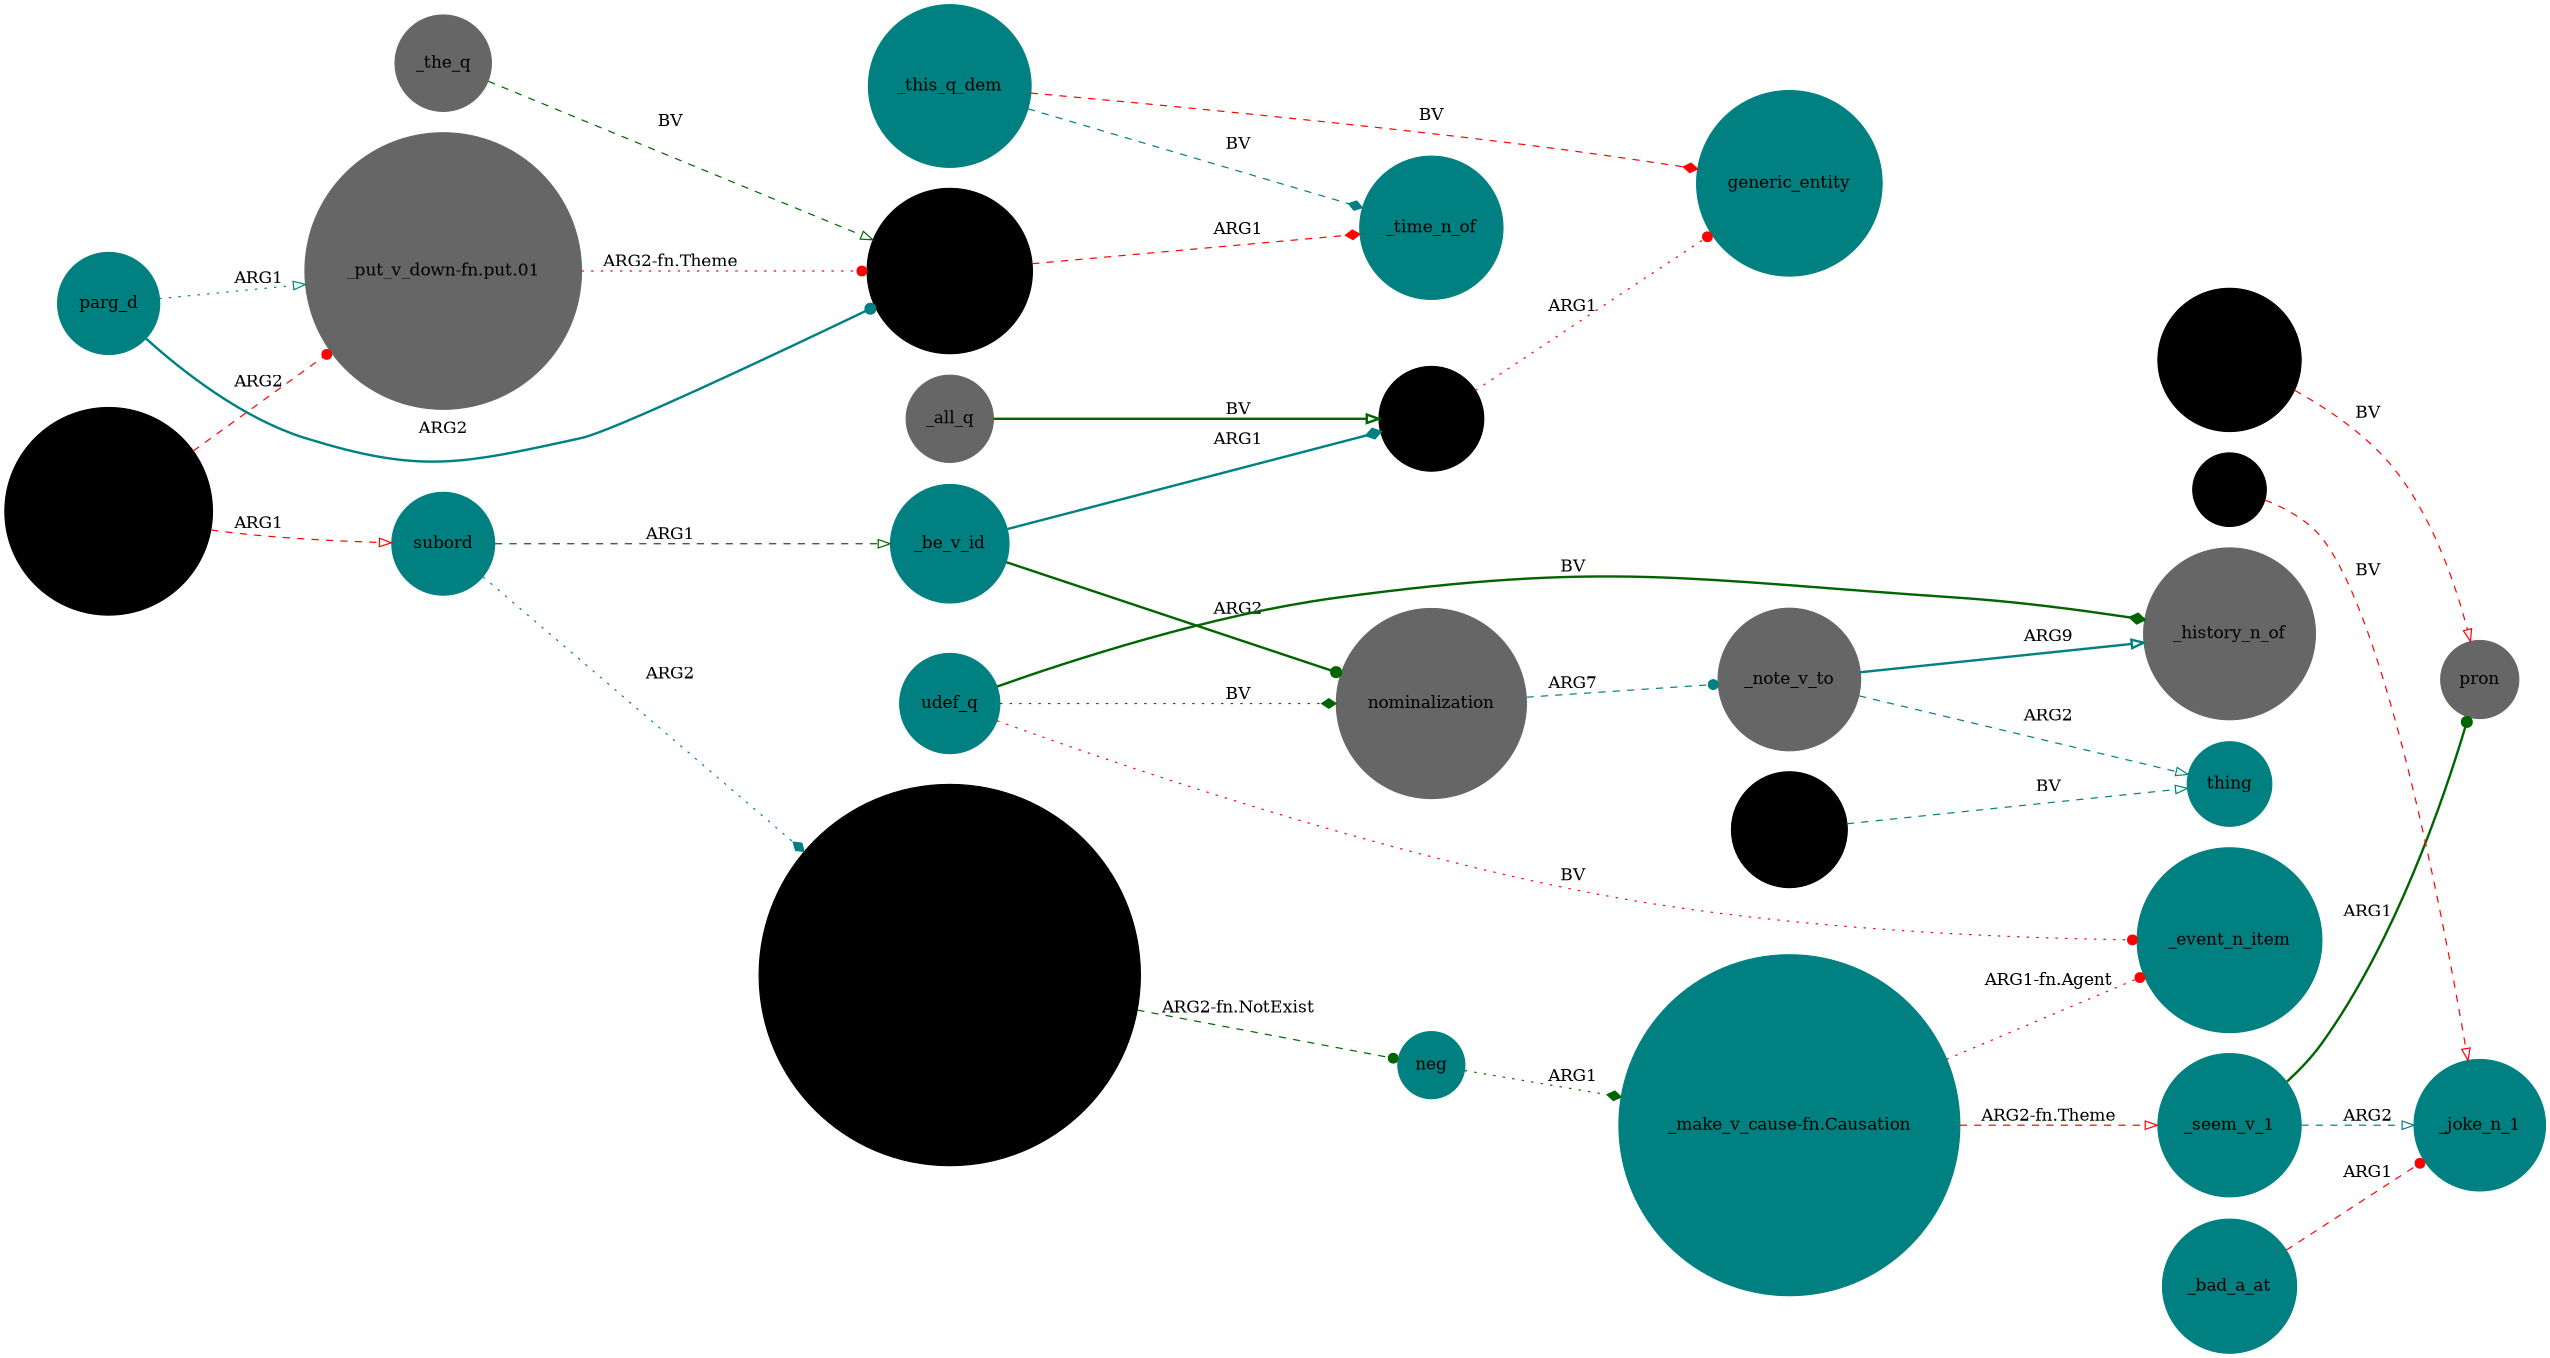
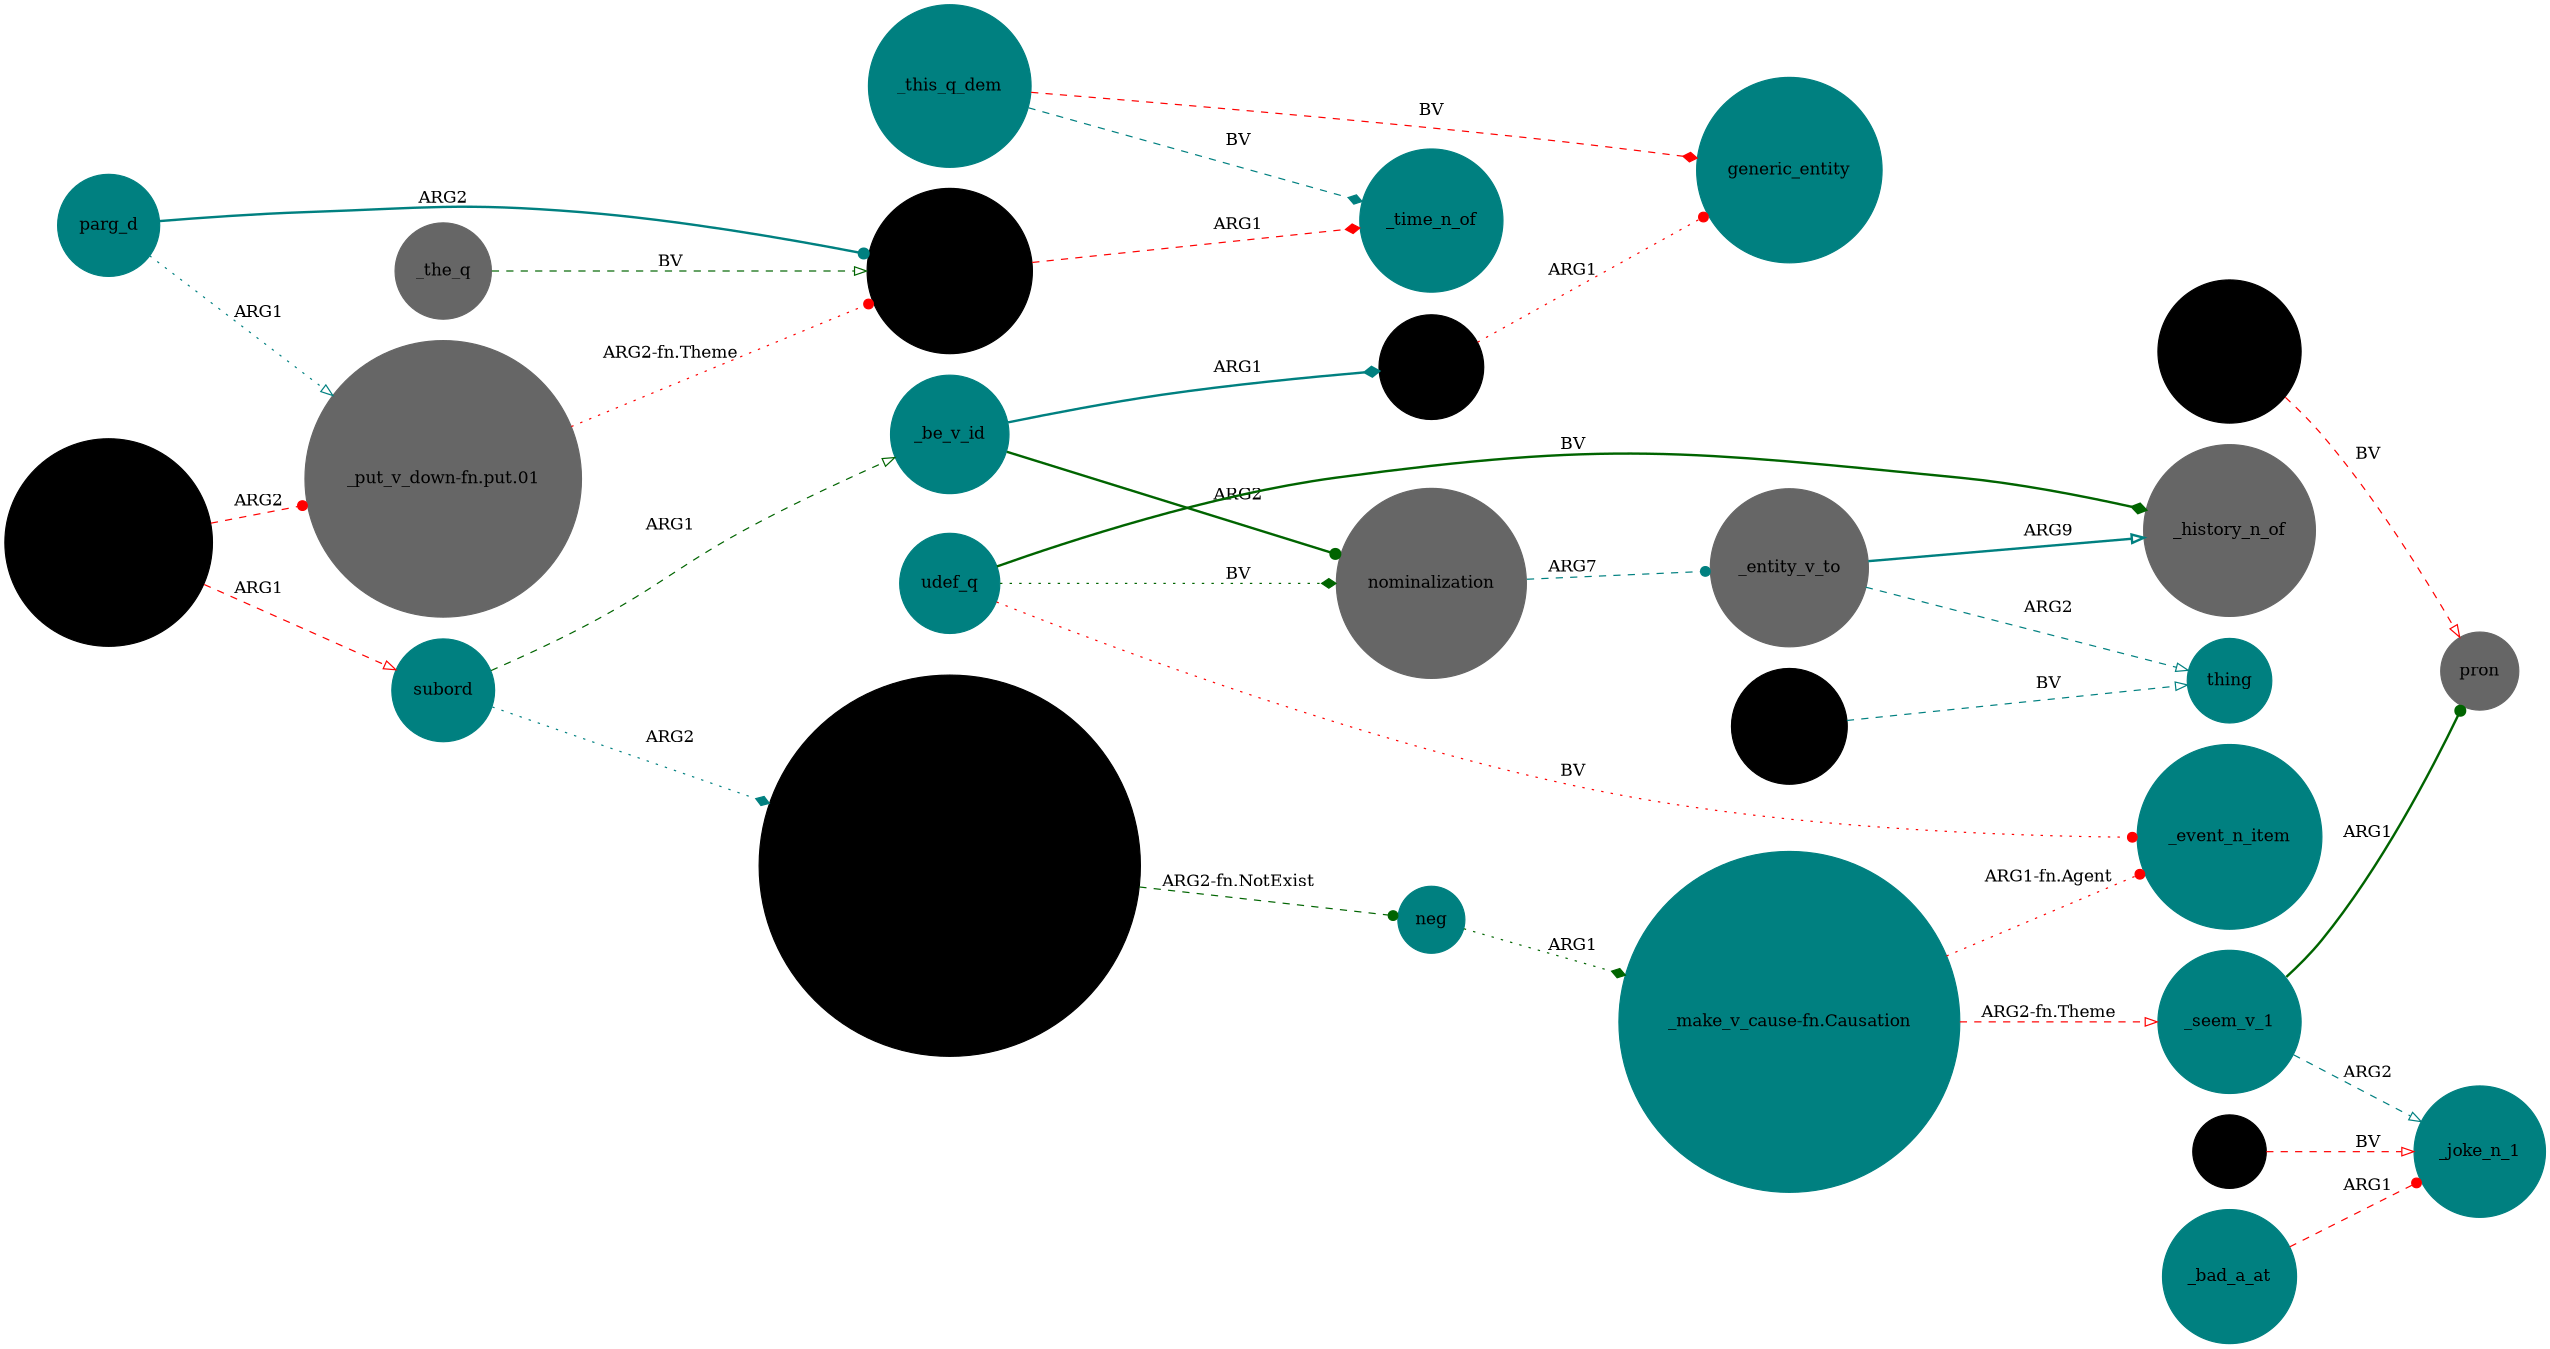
(950, 419) -> none
(1789, 680) -> (1789, 568)
